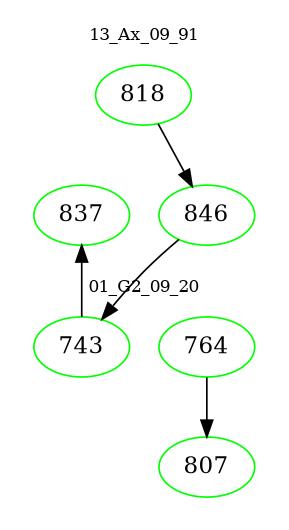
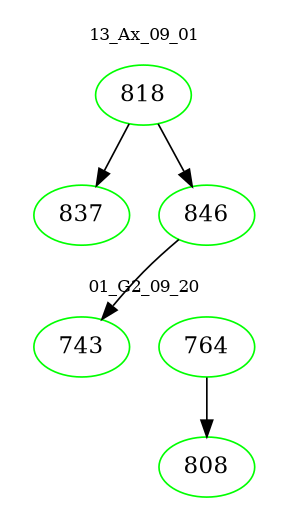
(144, 36) -> (144, 36)
(82, 290) -> (117, 147)
(207, 467) -> (207, 467)
